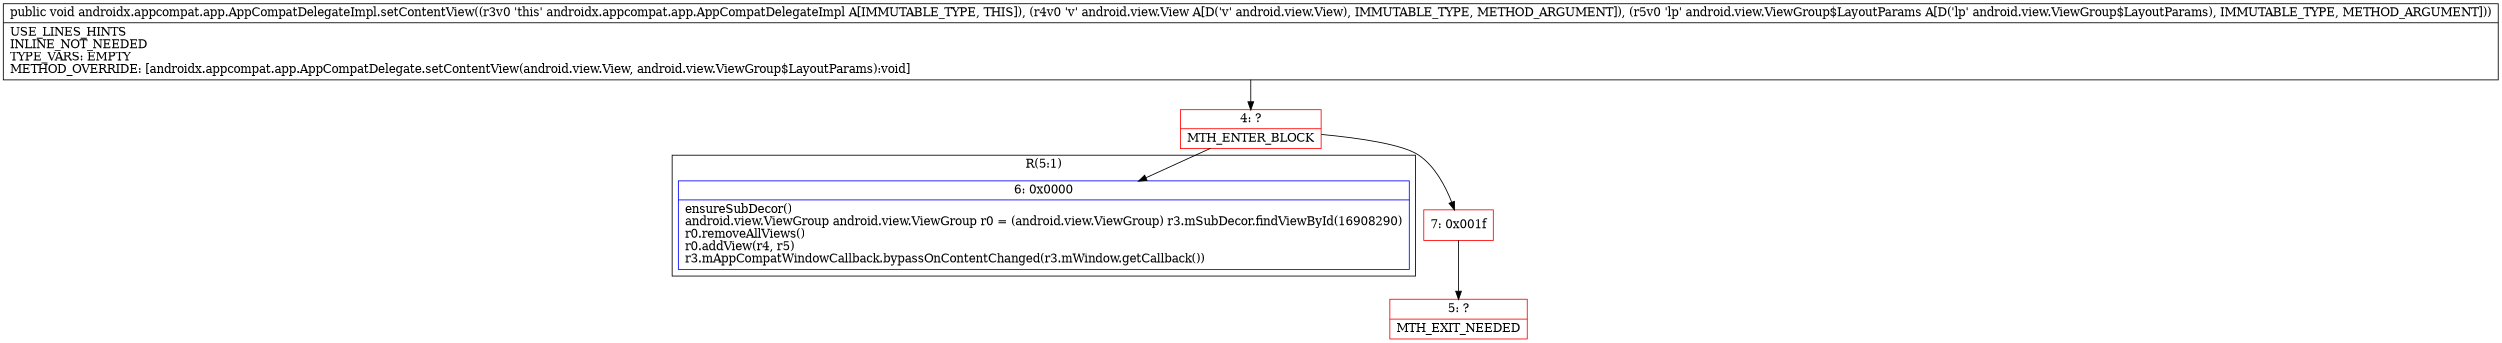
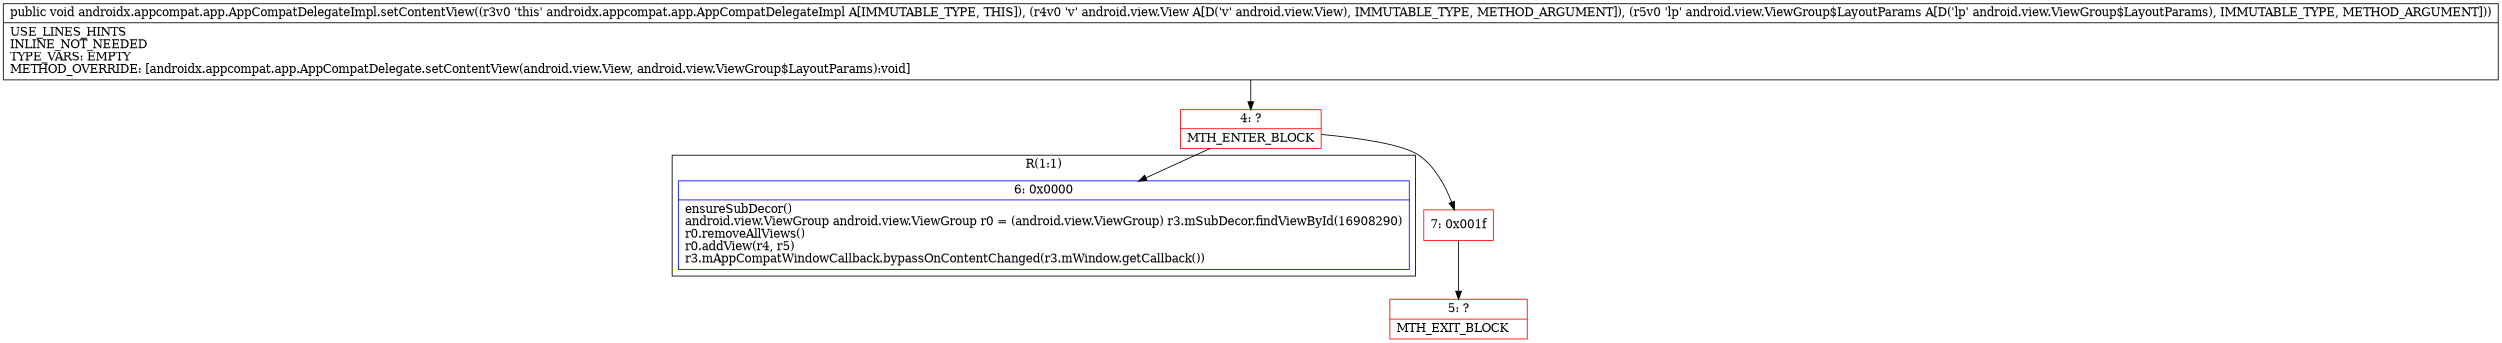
(1044, 165) -> (1044, 165)
(1459, 329) -> (1453, 329)
